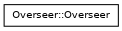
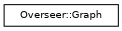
(61, 15) -> (61, 15)
